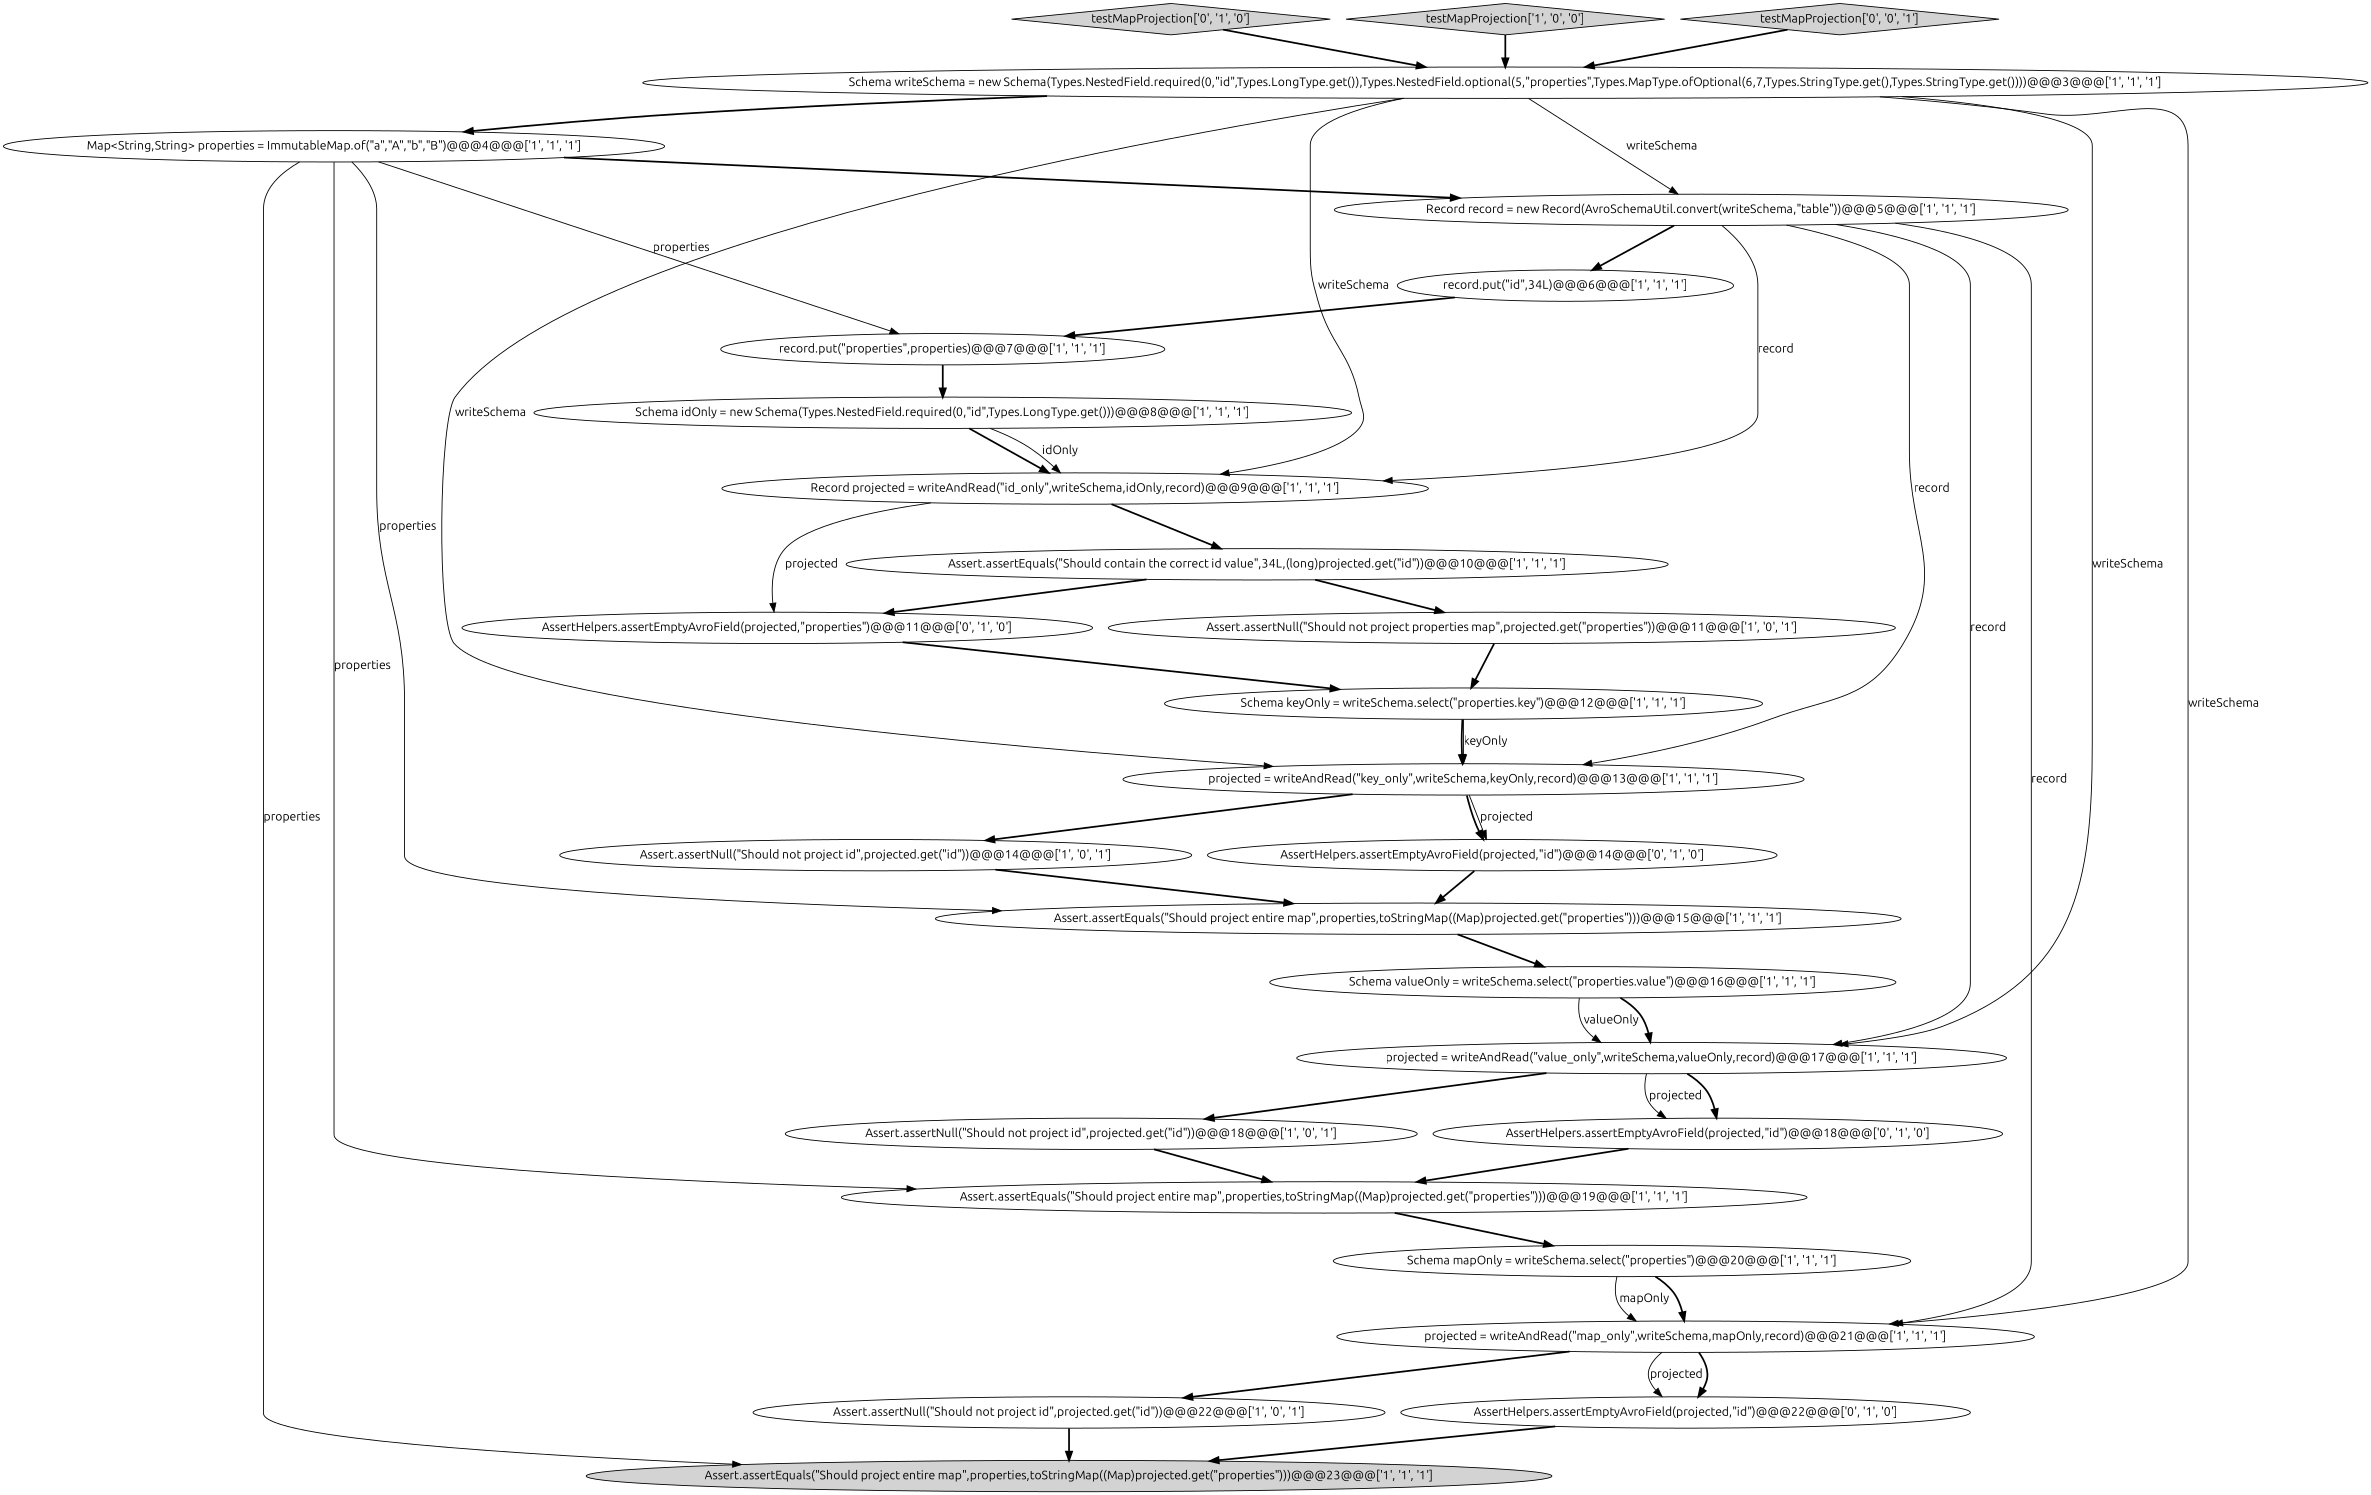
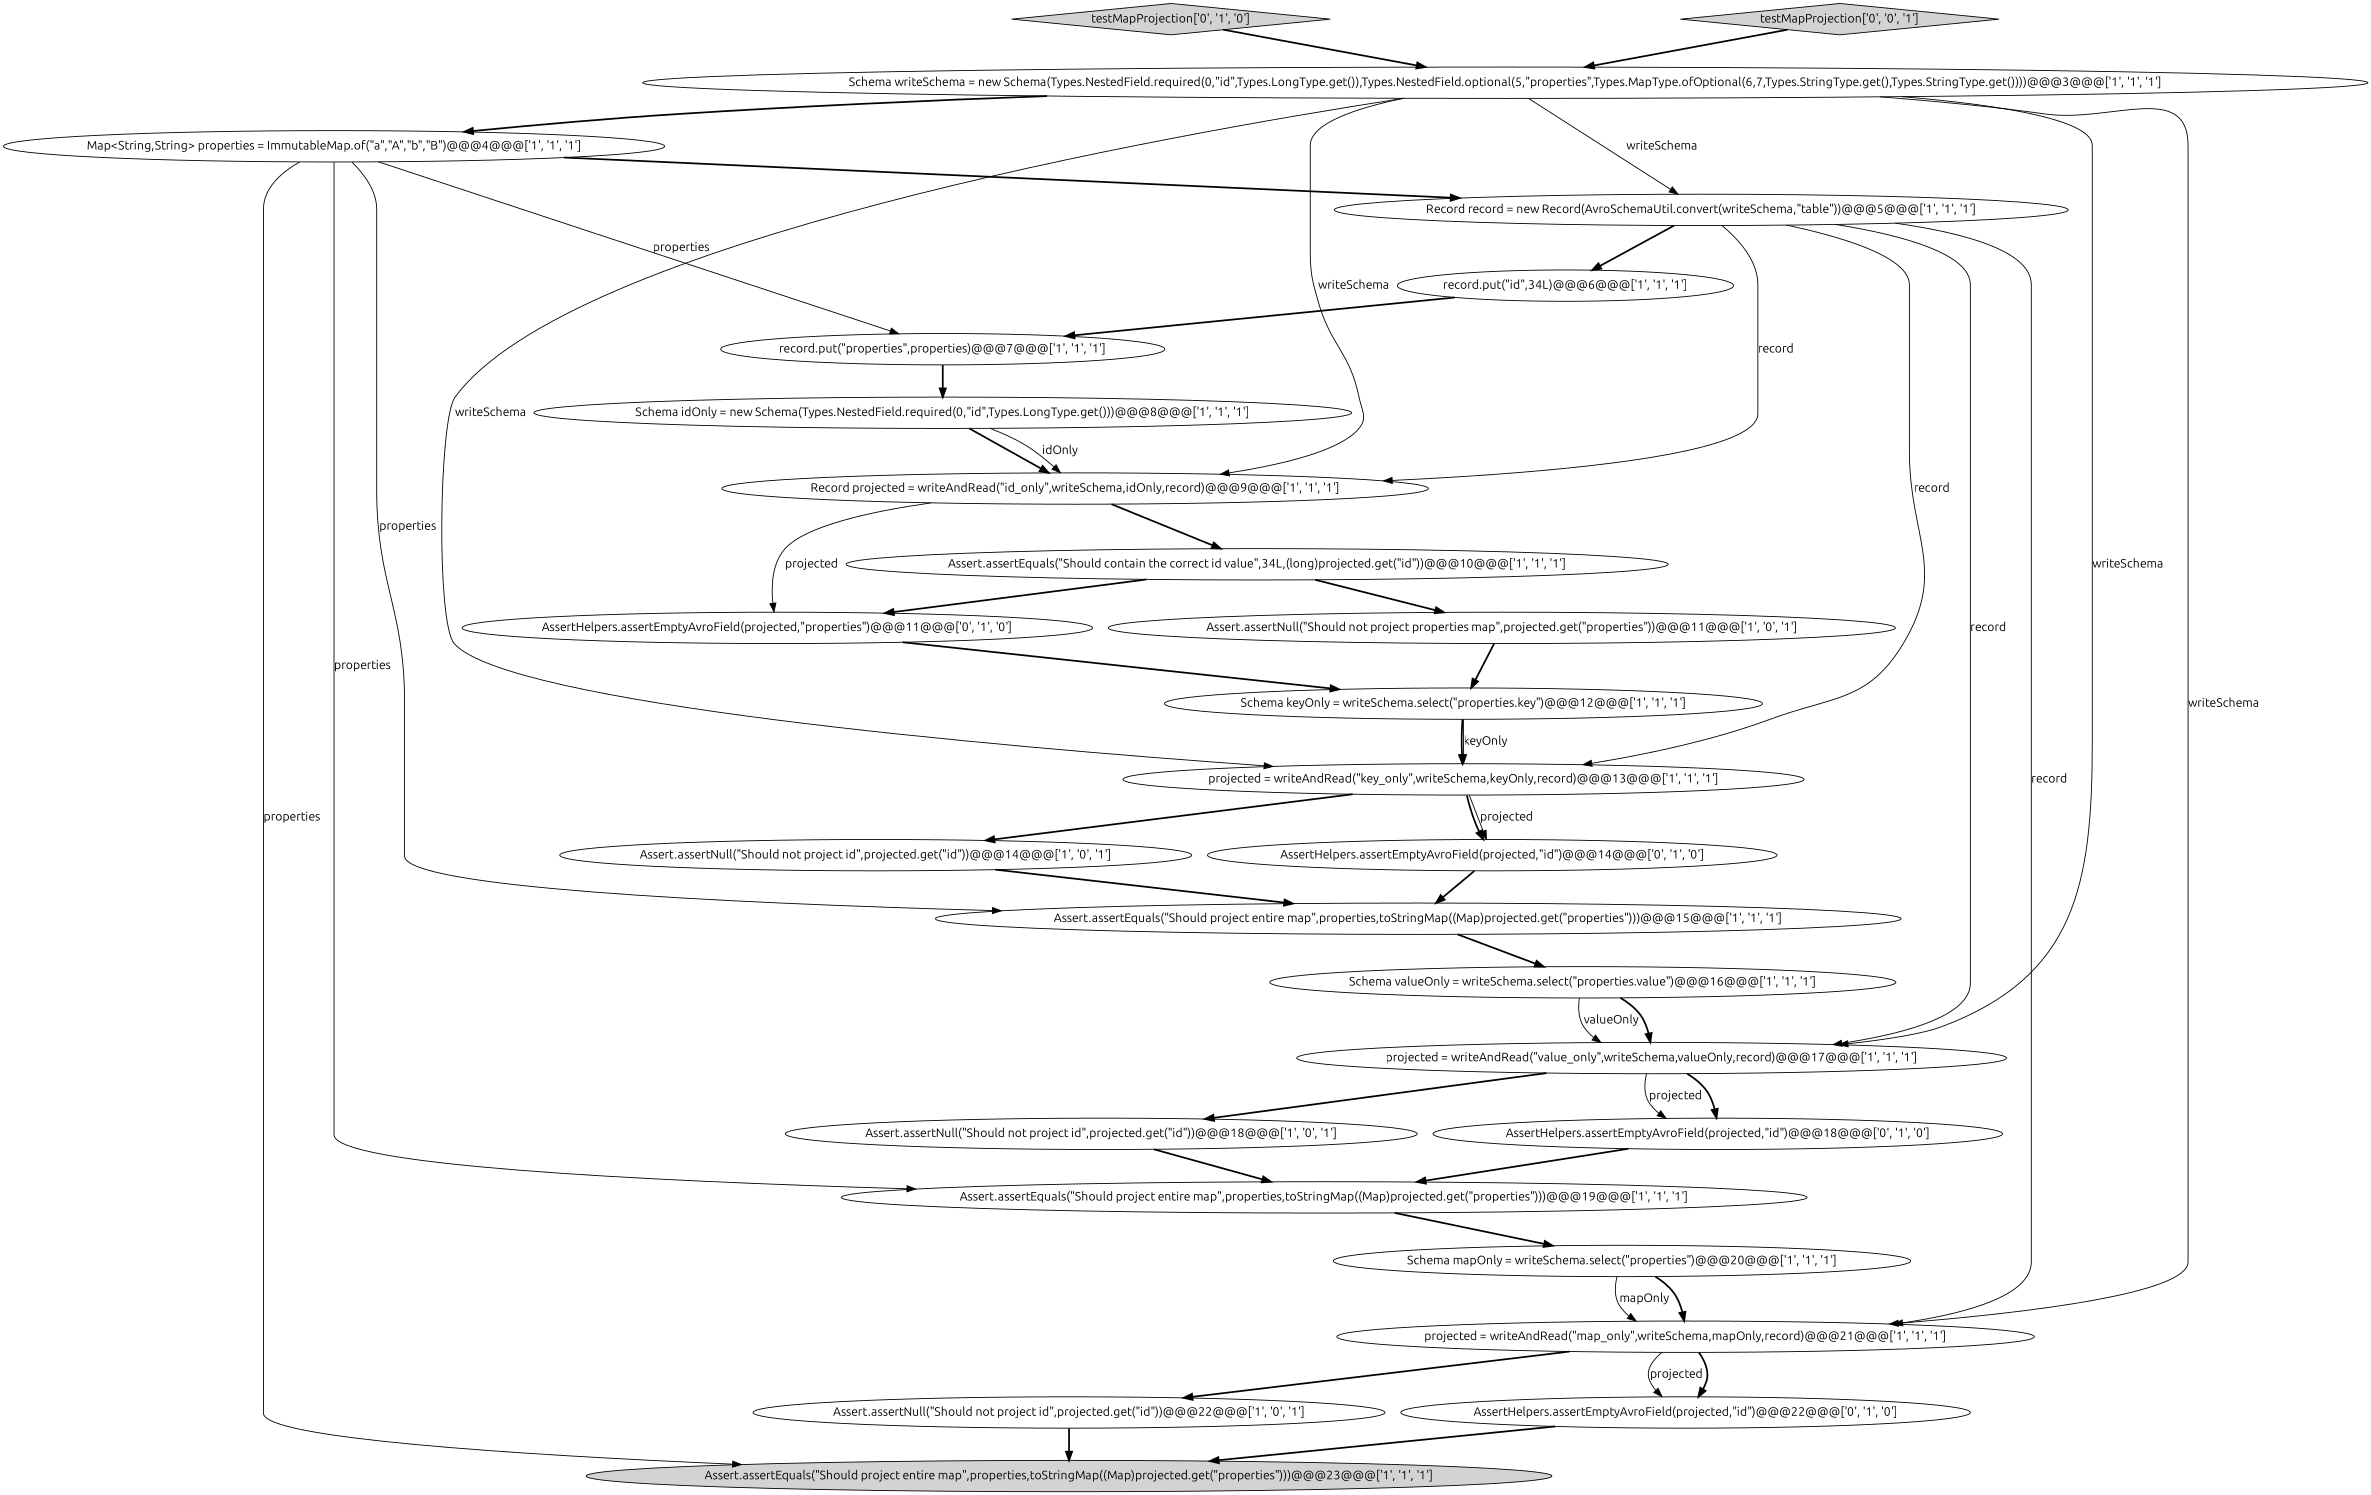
(1505, 19) -> none
